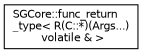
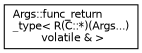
(71, 27) -> (71, 27)
